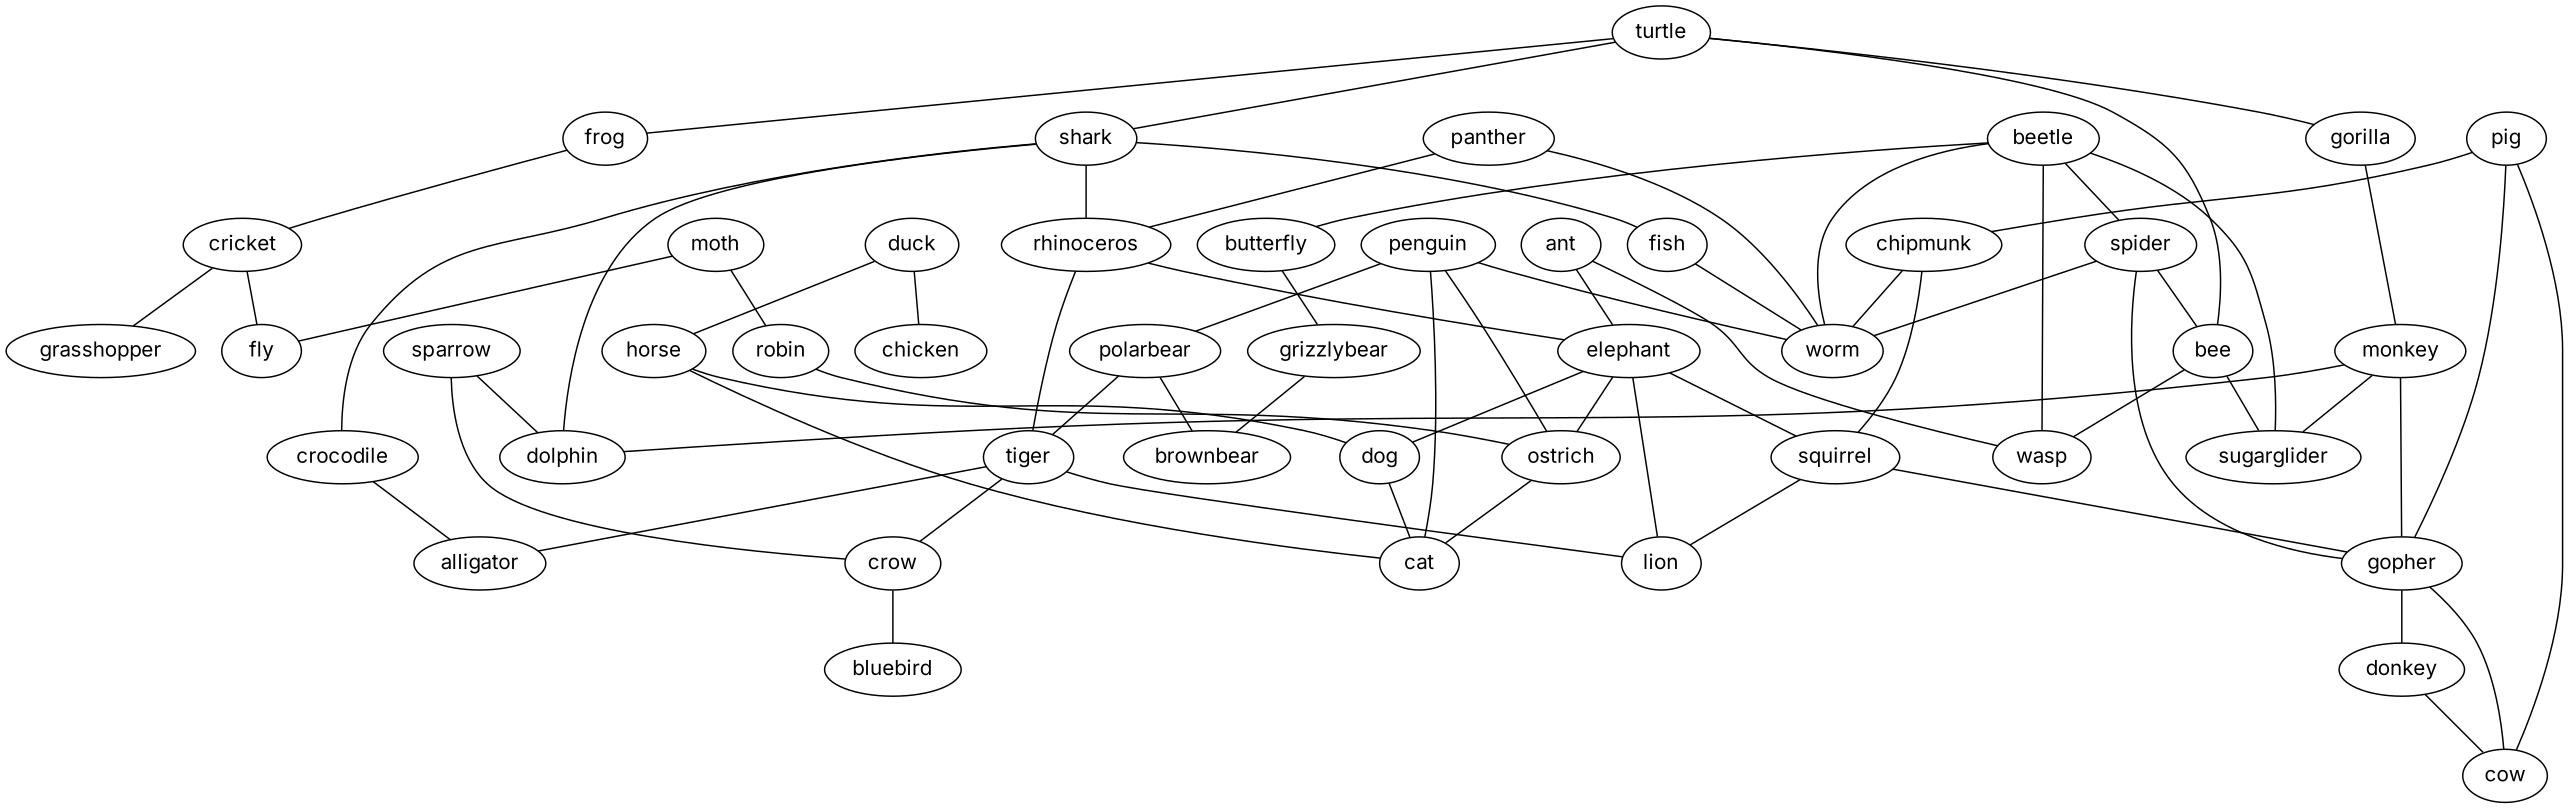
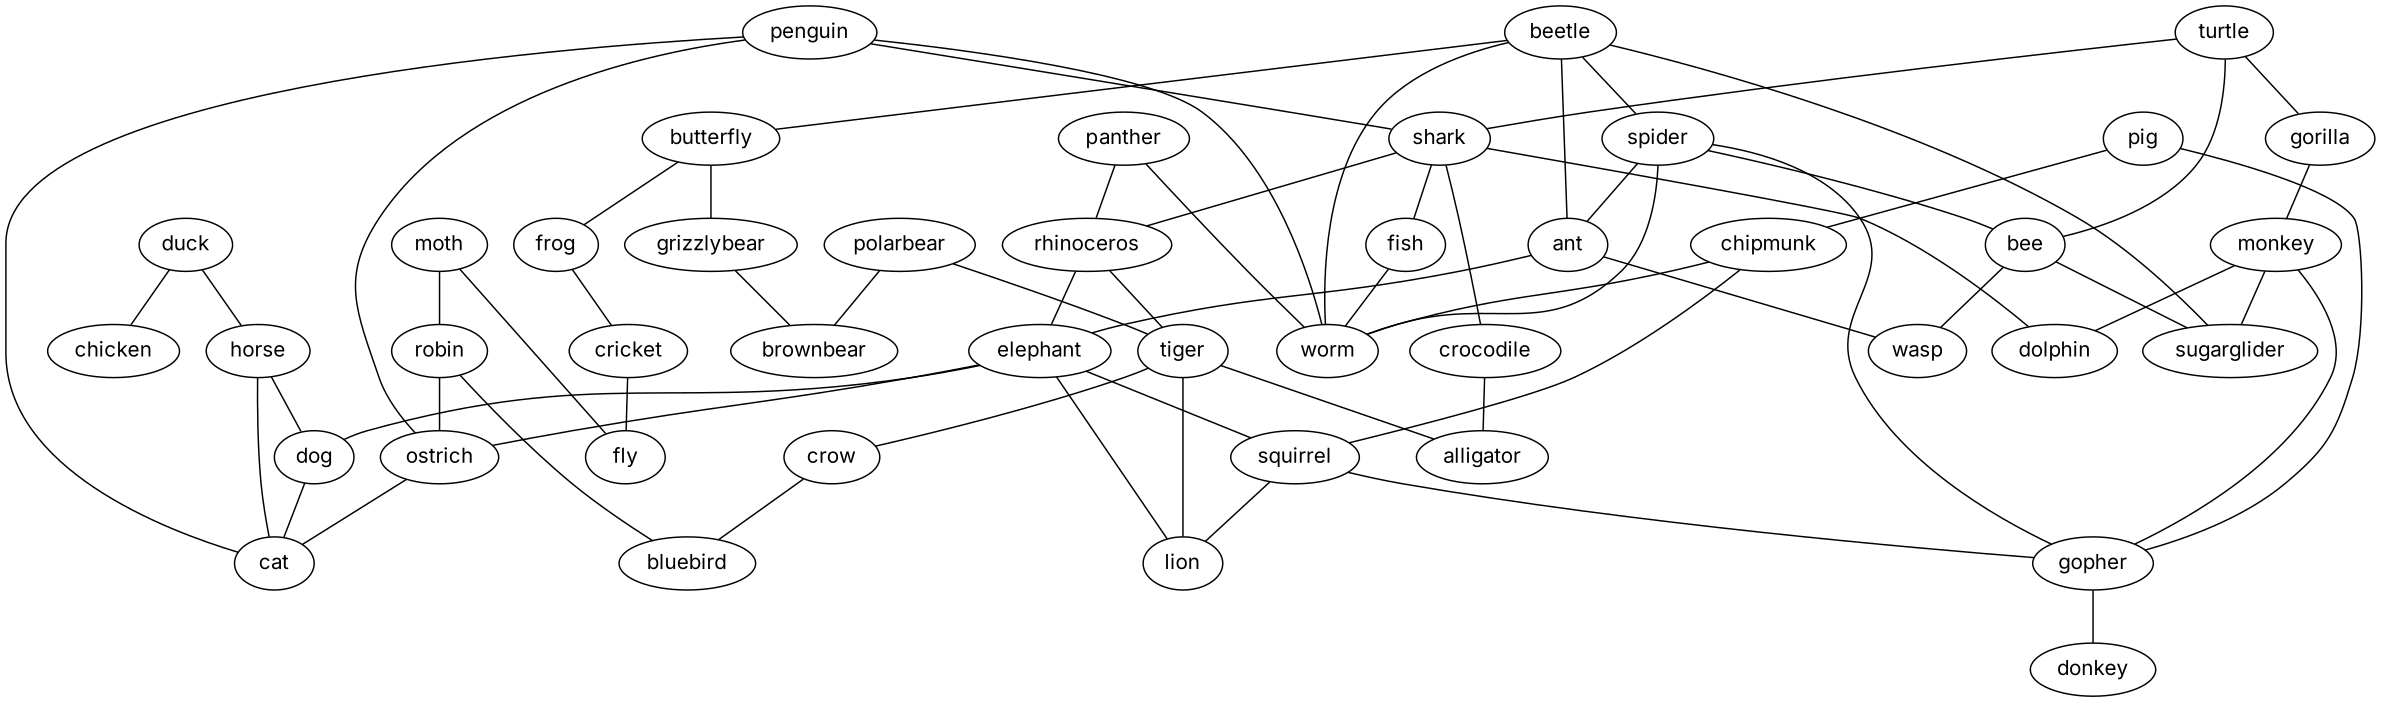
(1130, 86) -> (631, 193)
none -> (1612, 192)
(2043, 298) -> (1564, 139)
(1279, 301) -> (1196, 97)
(101, 351) -> none
(452, 351) -> none
none -> (550, 465)
(2505, 776) -> none
